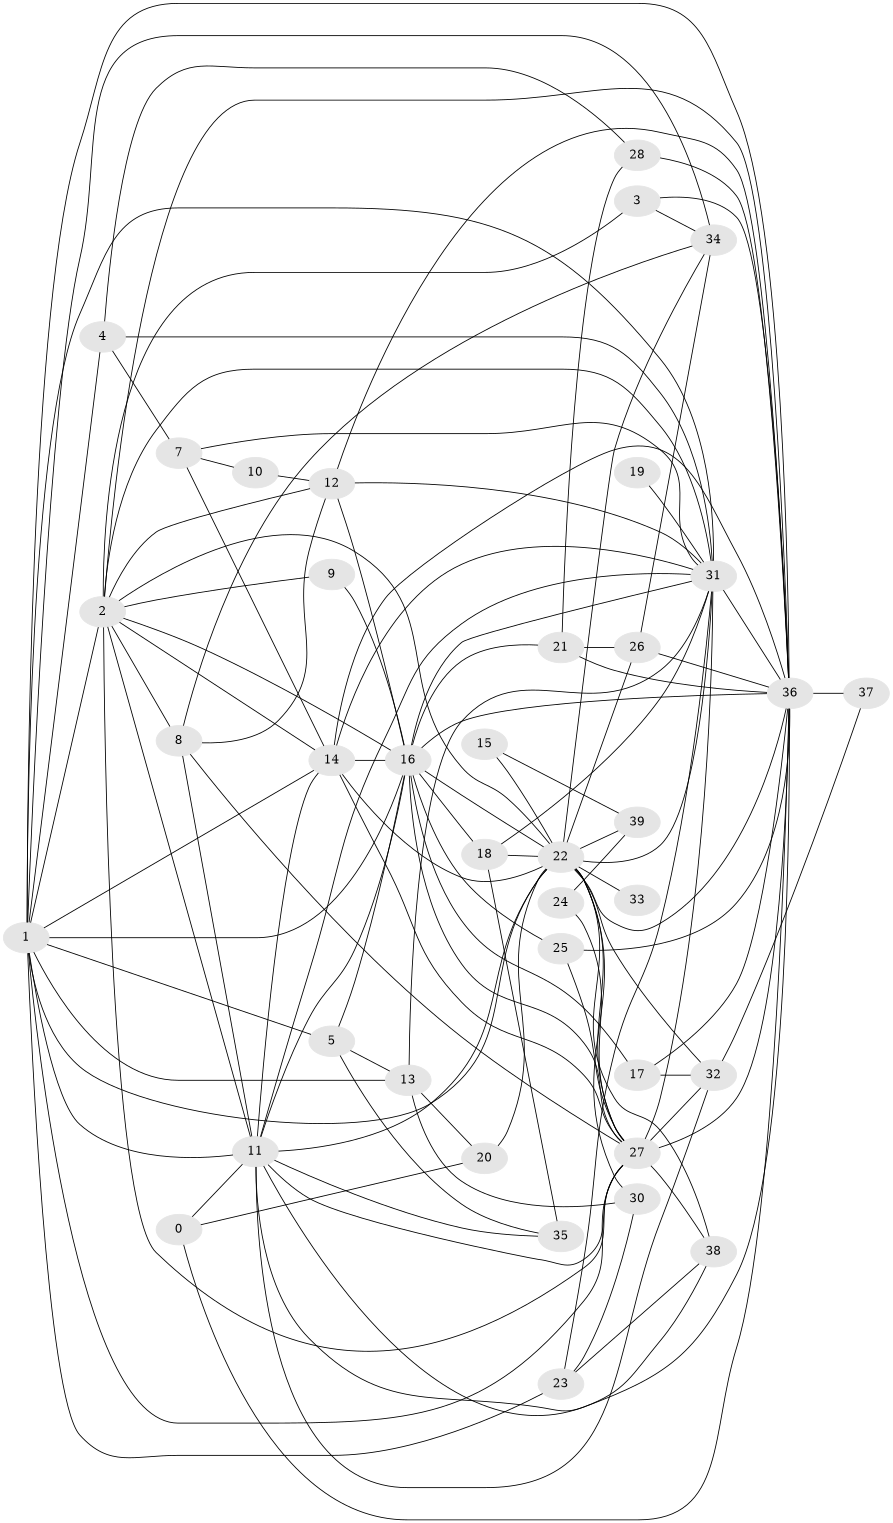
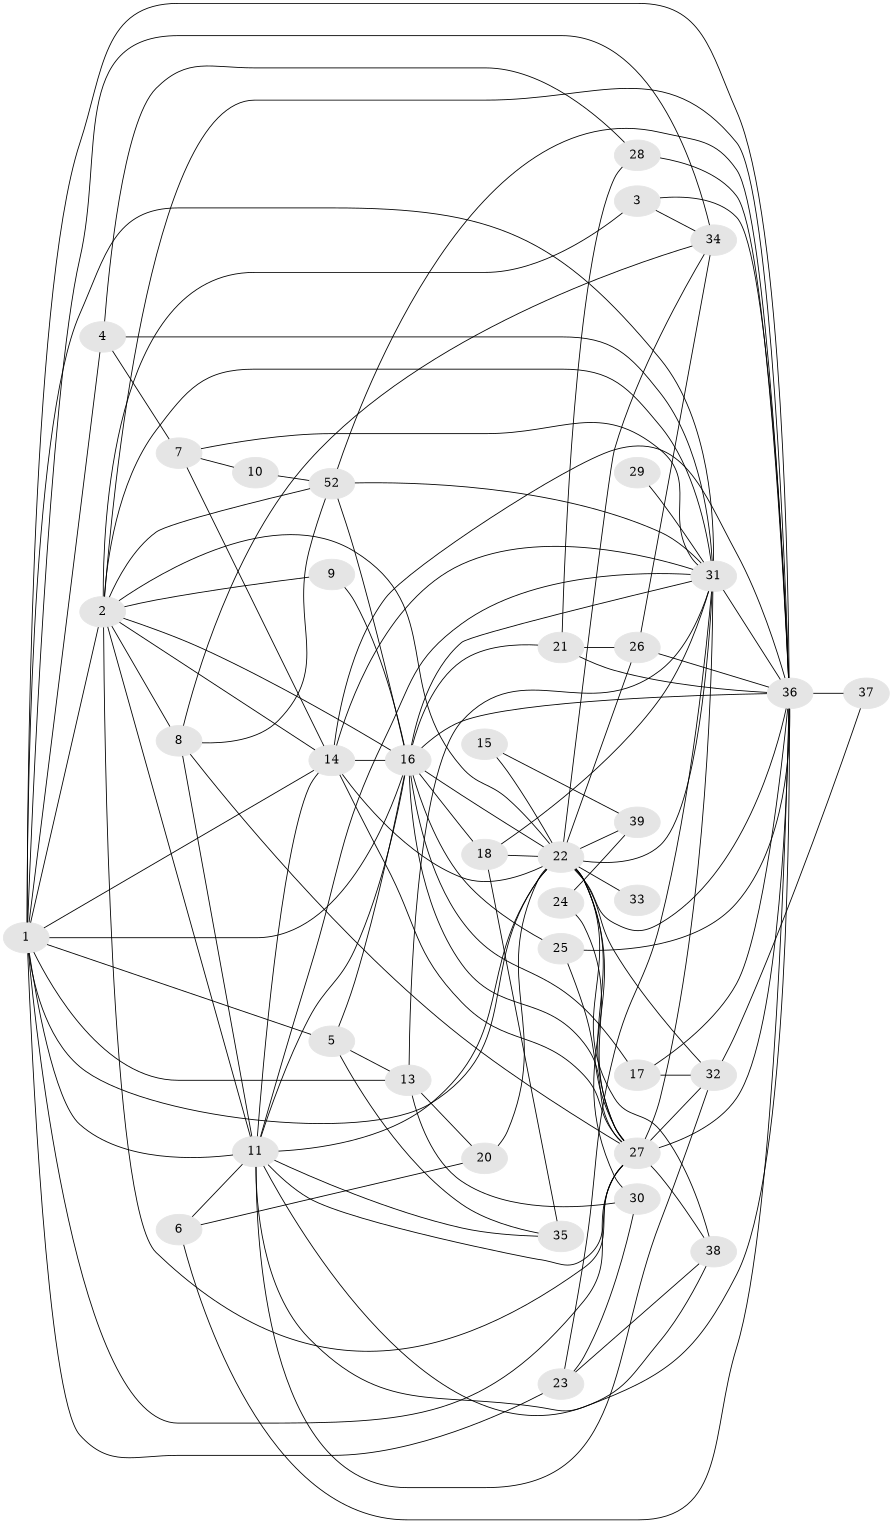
(637, 473) -> (637, 473)
(332, 484) -> (332, 484)
(179, 1230) -> (179, 1230)
